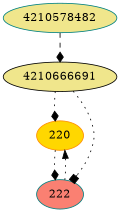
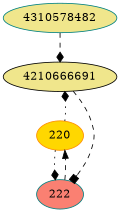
(60, 18) -> (60, 18)
(55, 101) -> (65, 111)
(94, 132) -> (94, 132)
(66, 169) -> (66, 169)
